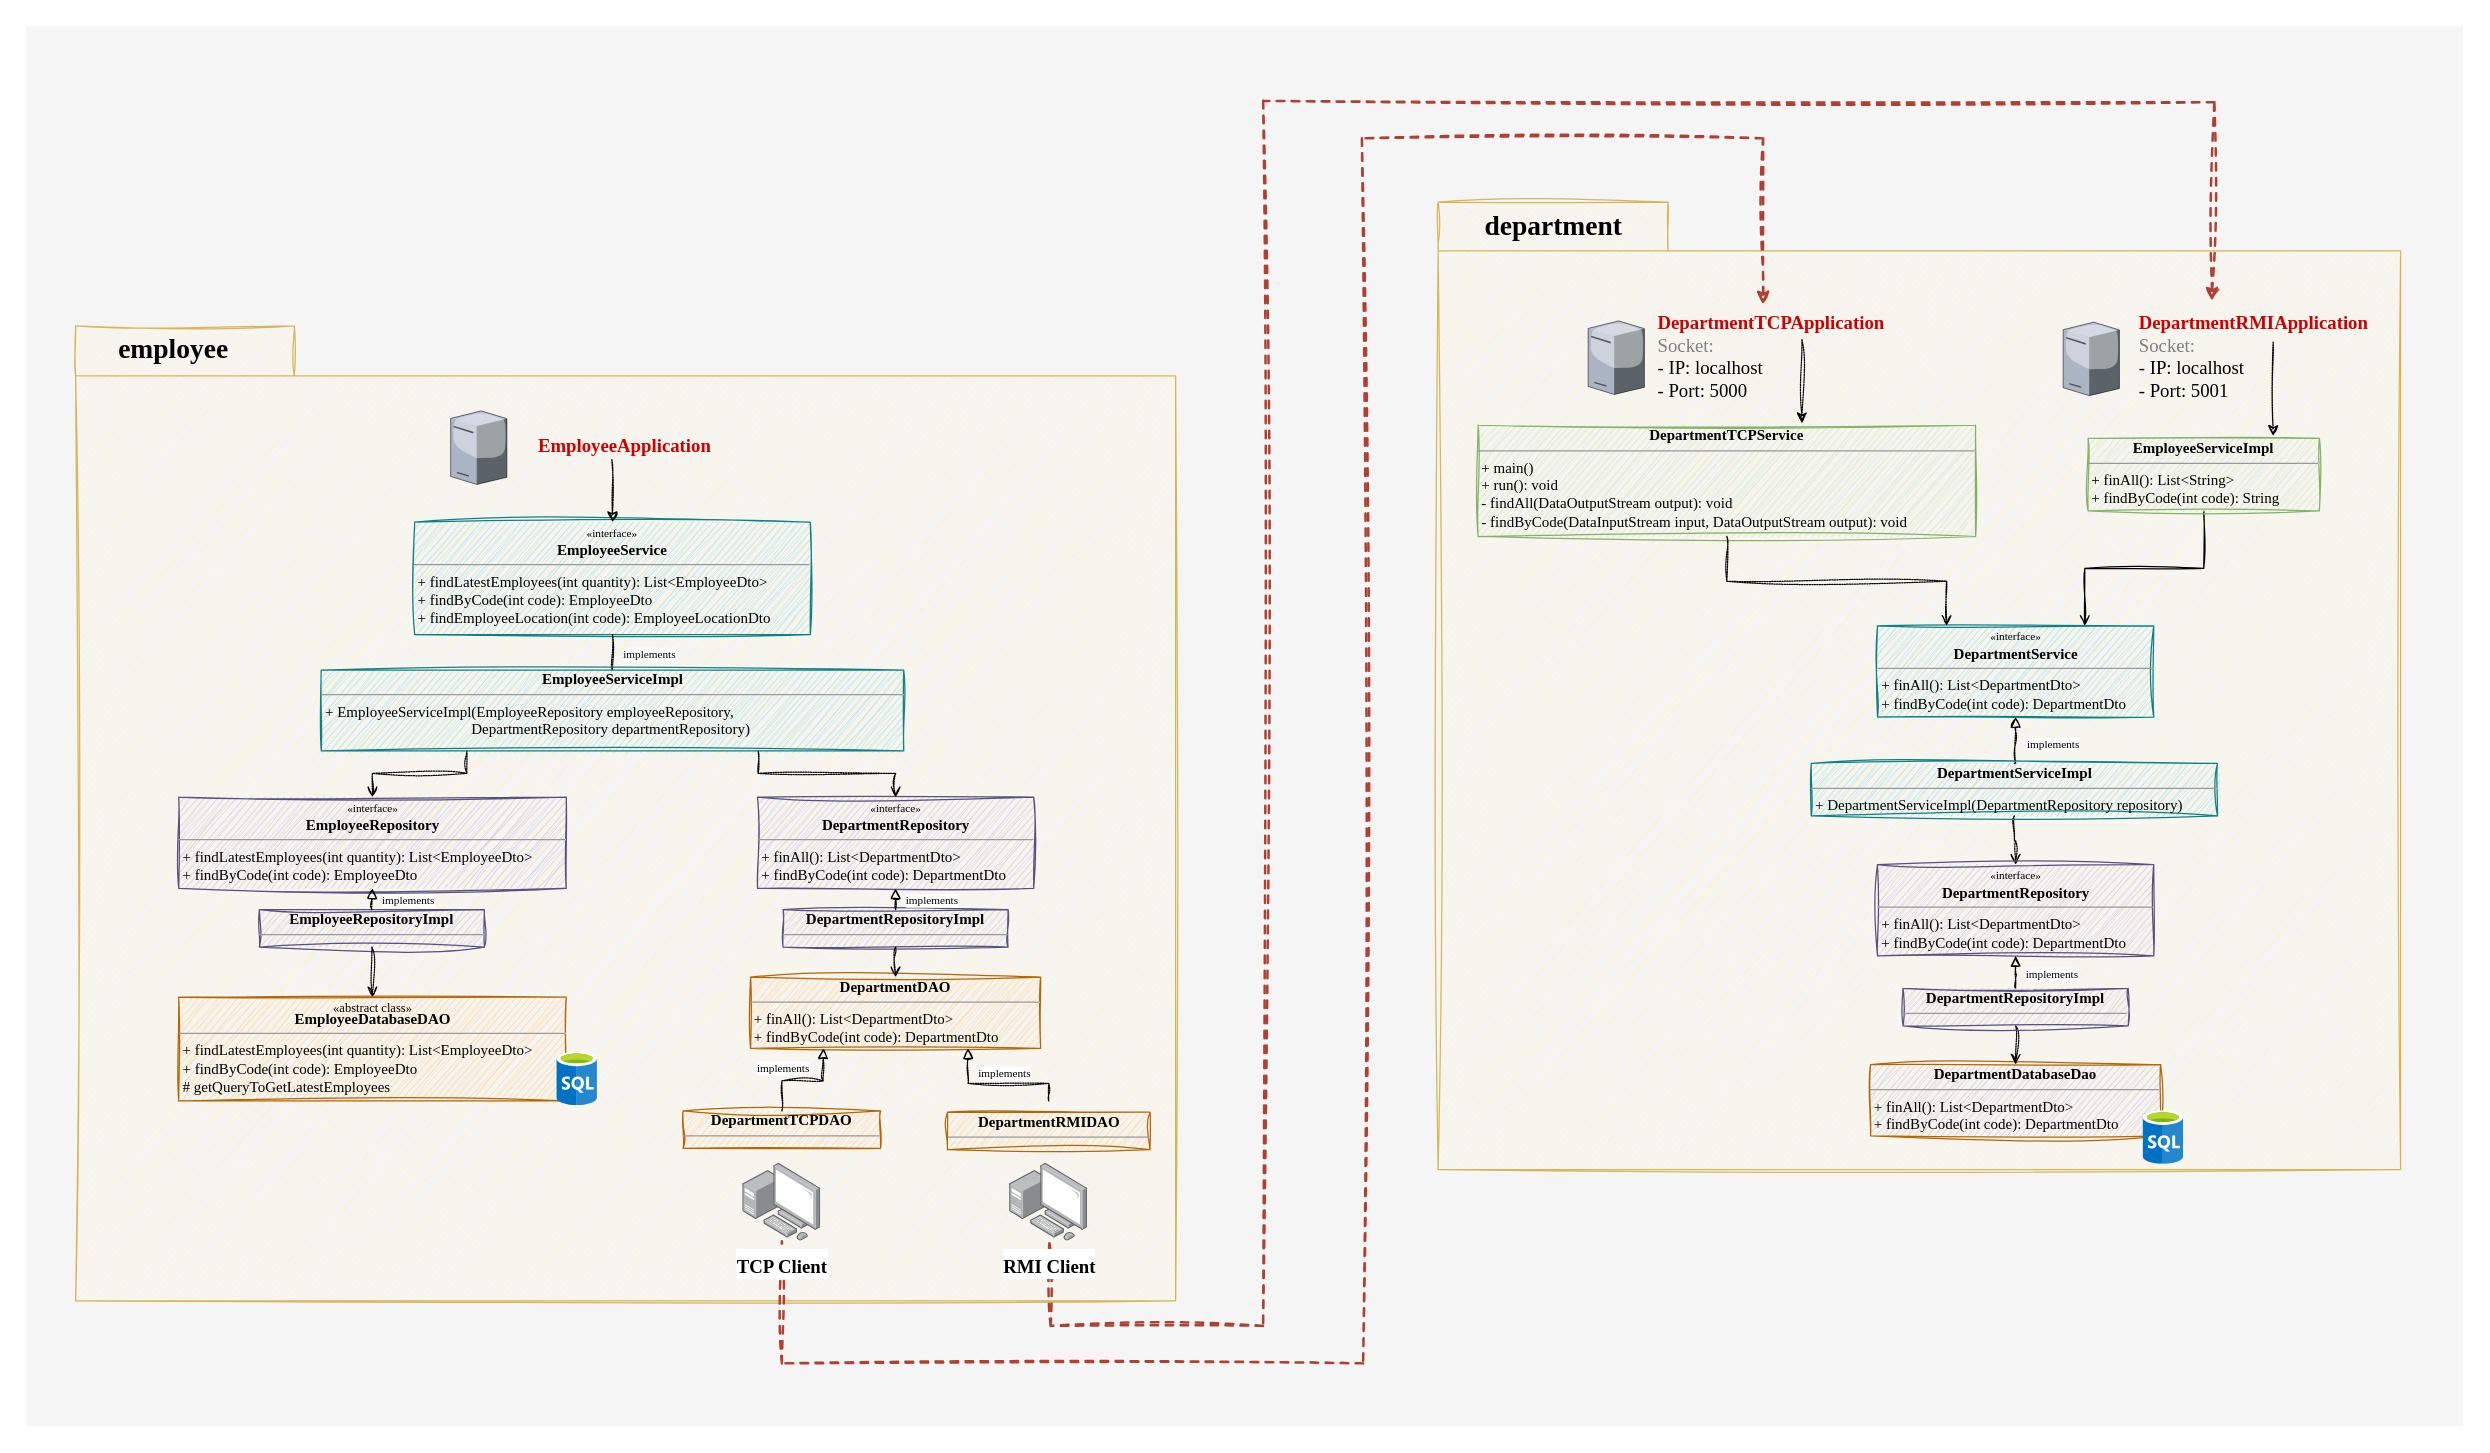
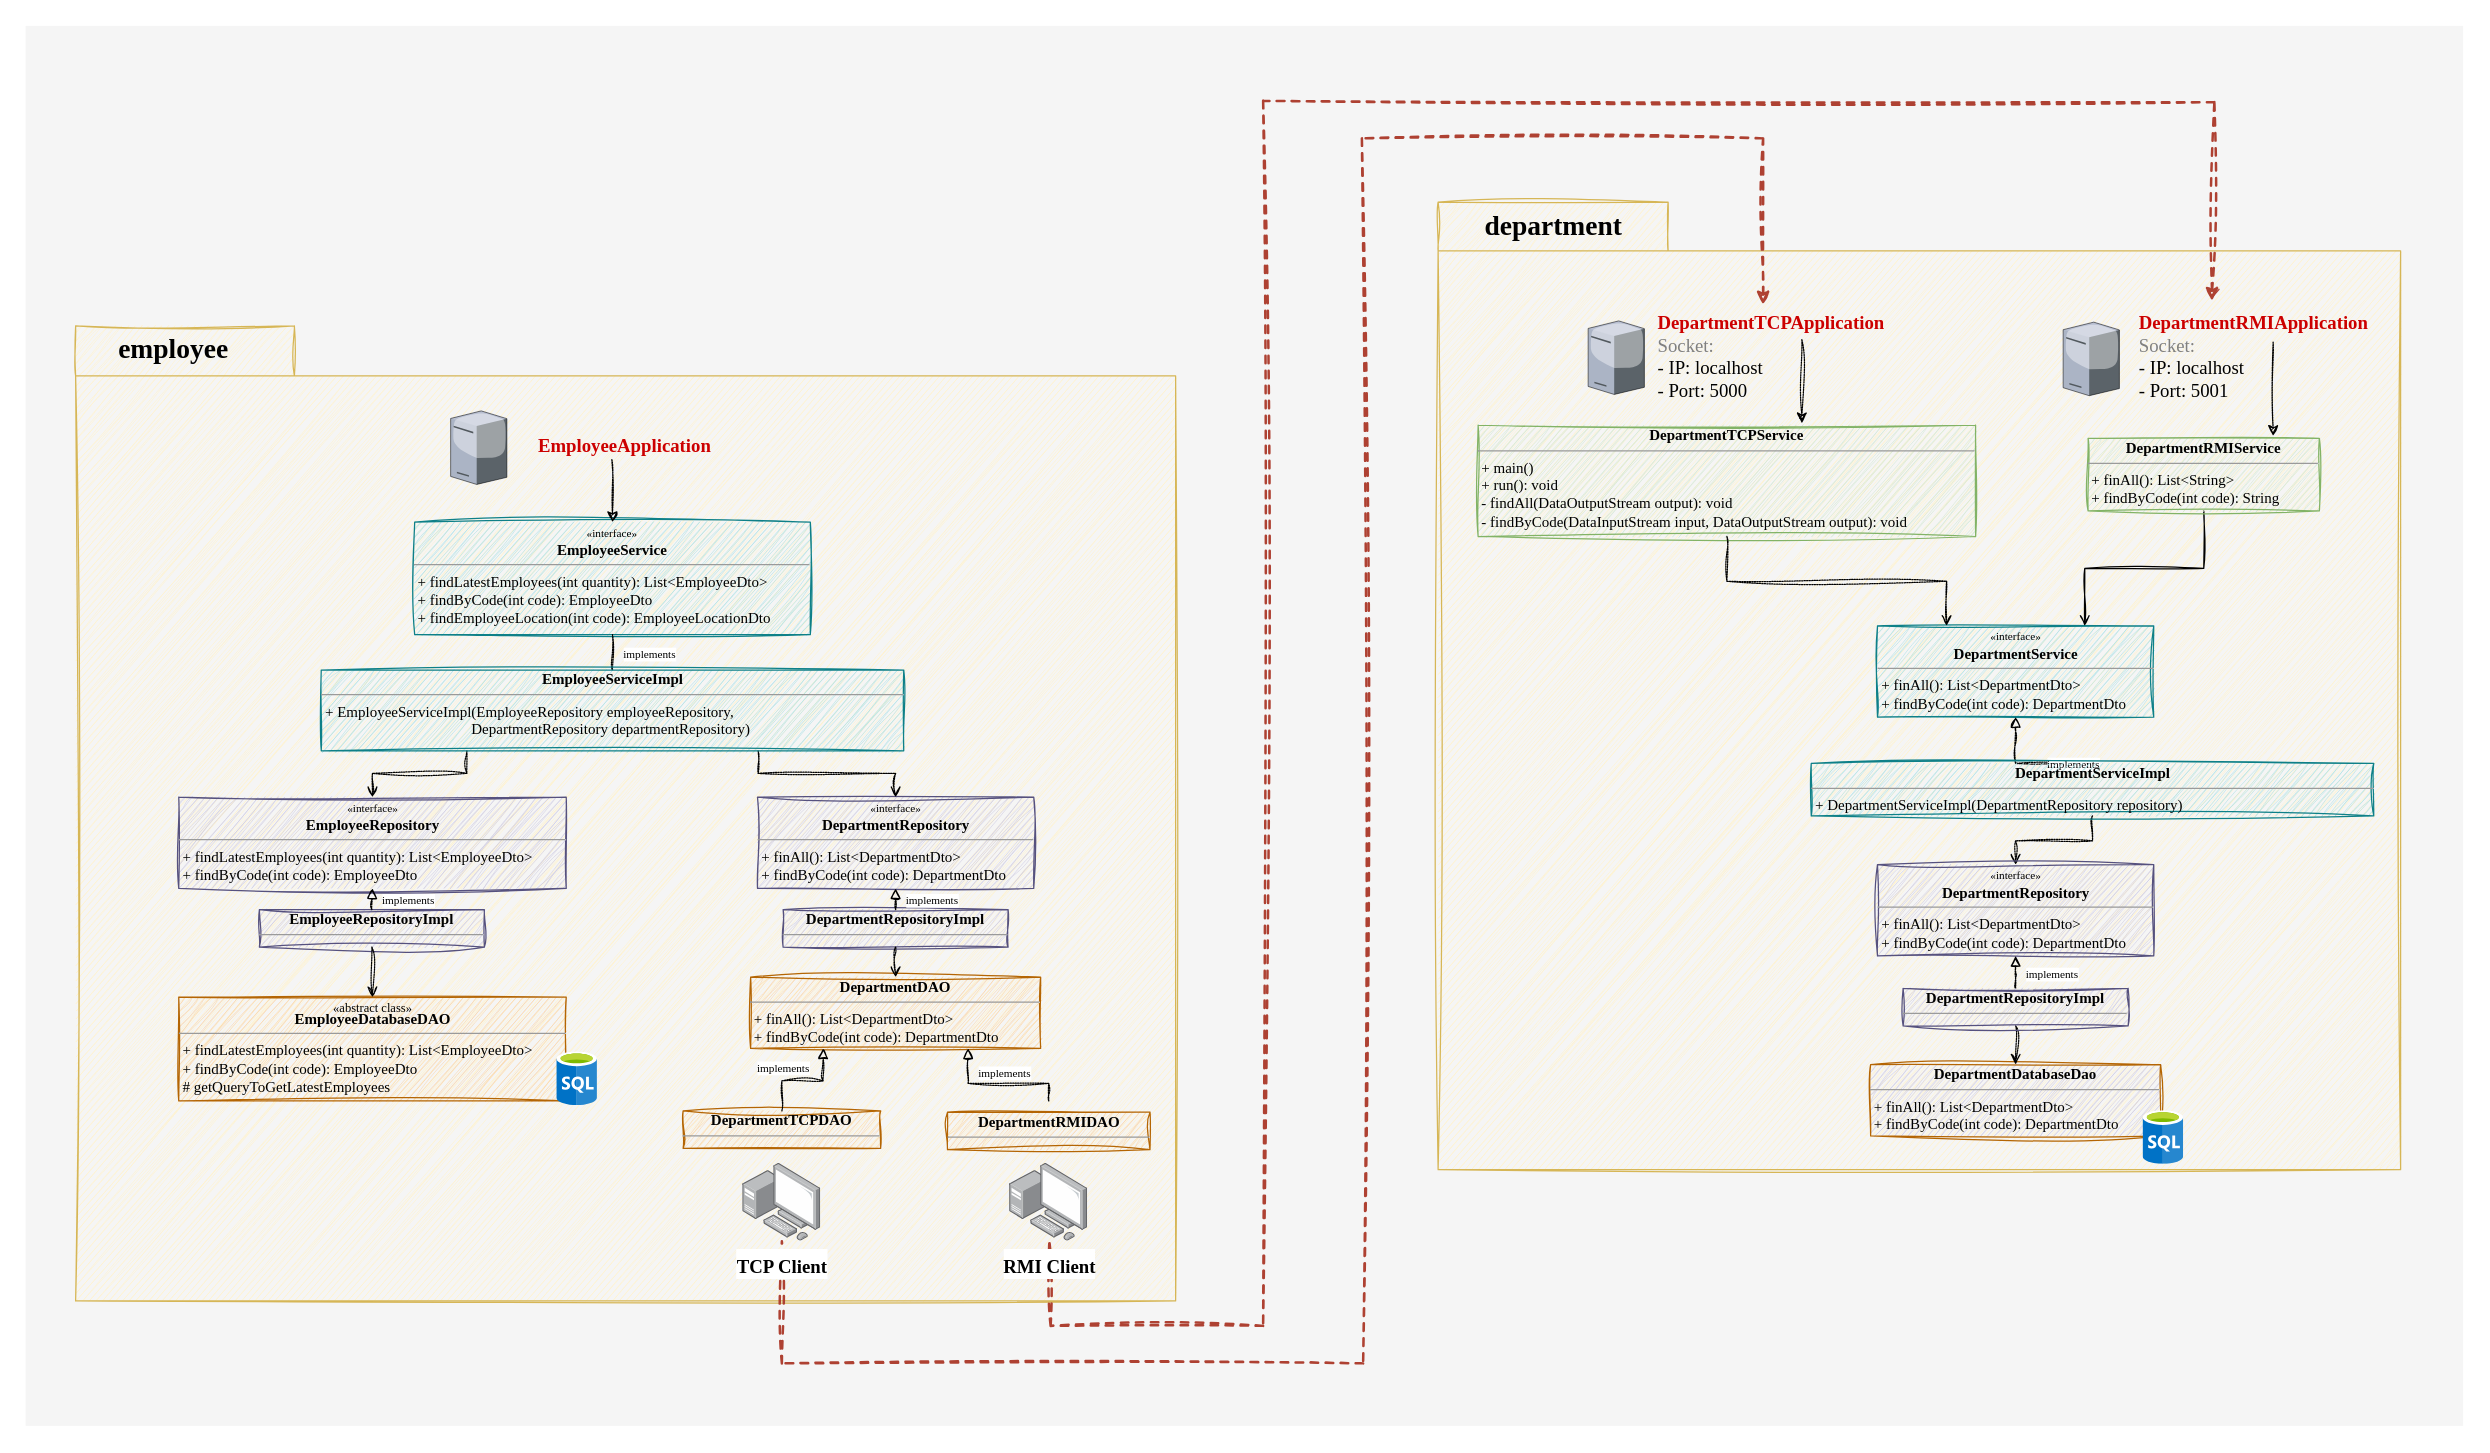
(2200, 465) -> (2200, 465)
(2014, 789) -> (2093, 789)
